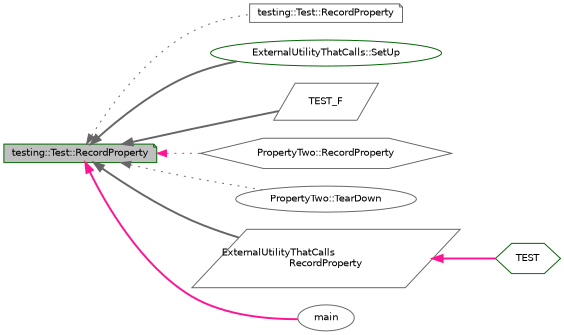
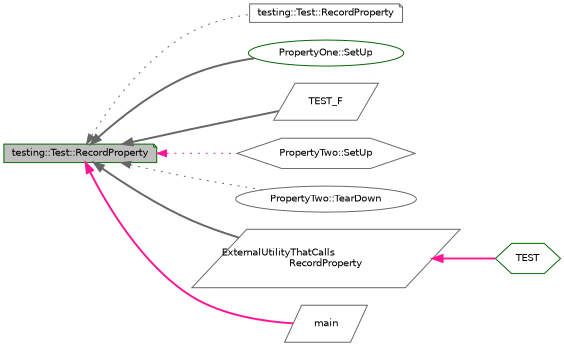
(326, 53) -> (326, 53)
(326, 153) -> (326, 153)
(326, 318) -> (326, 324)
